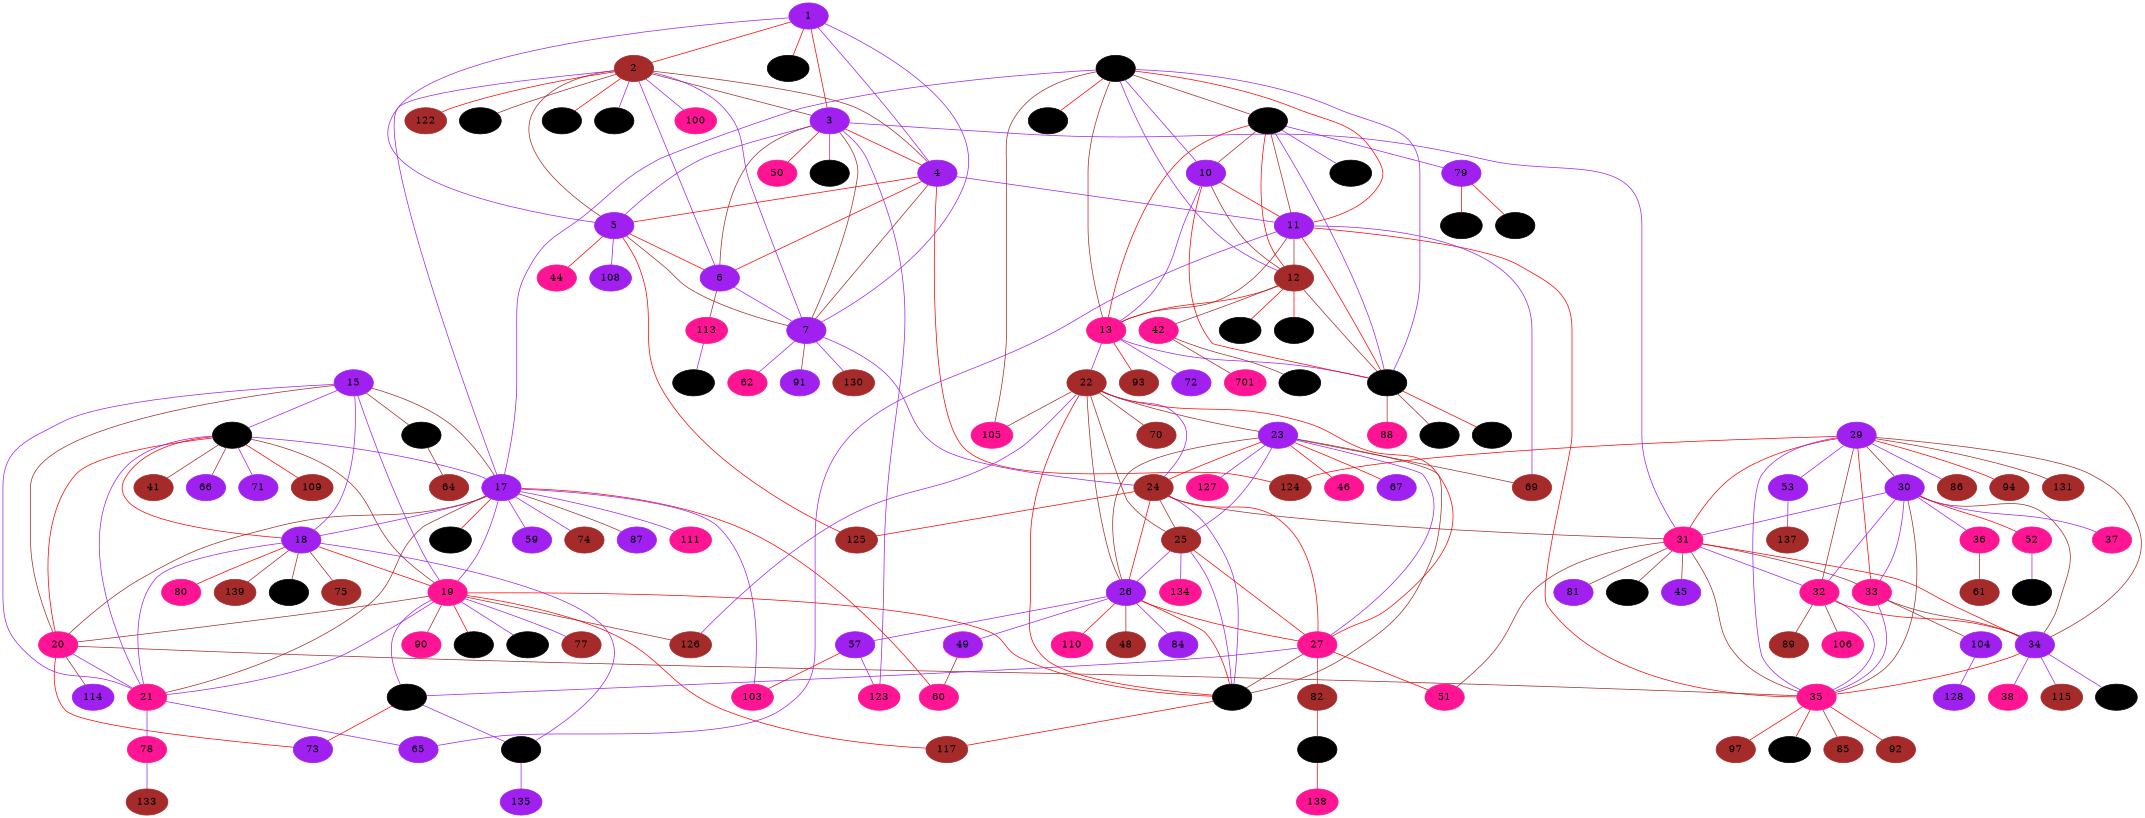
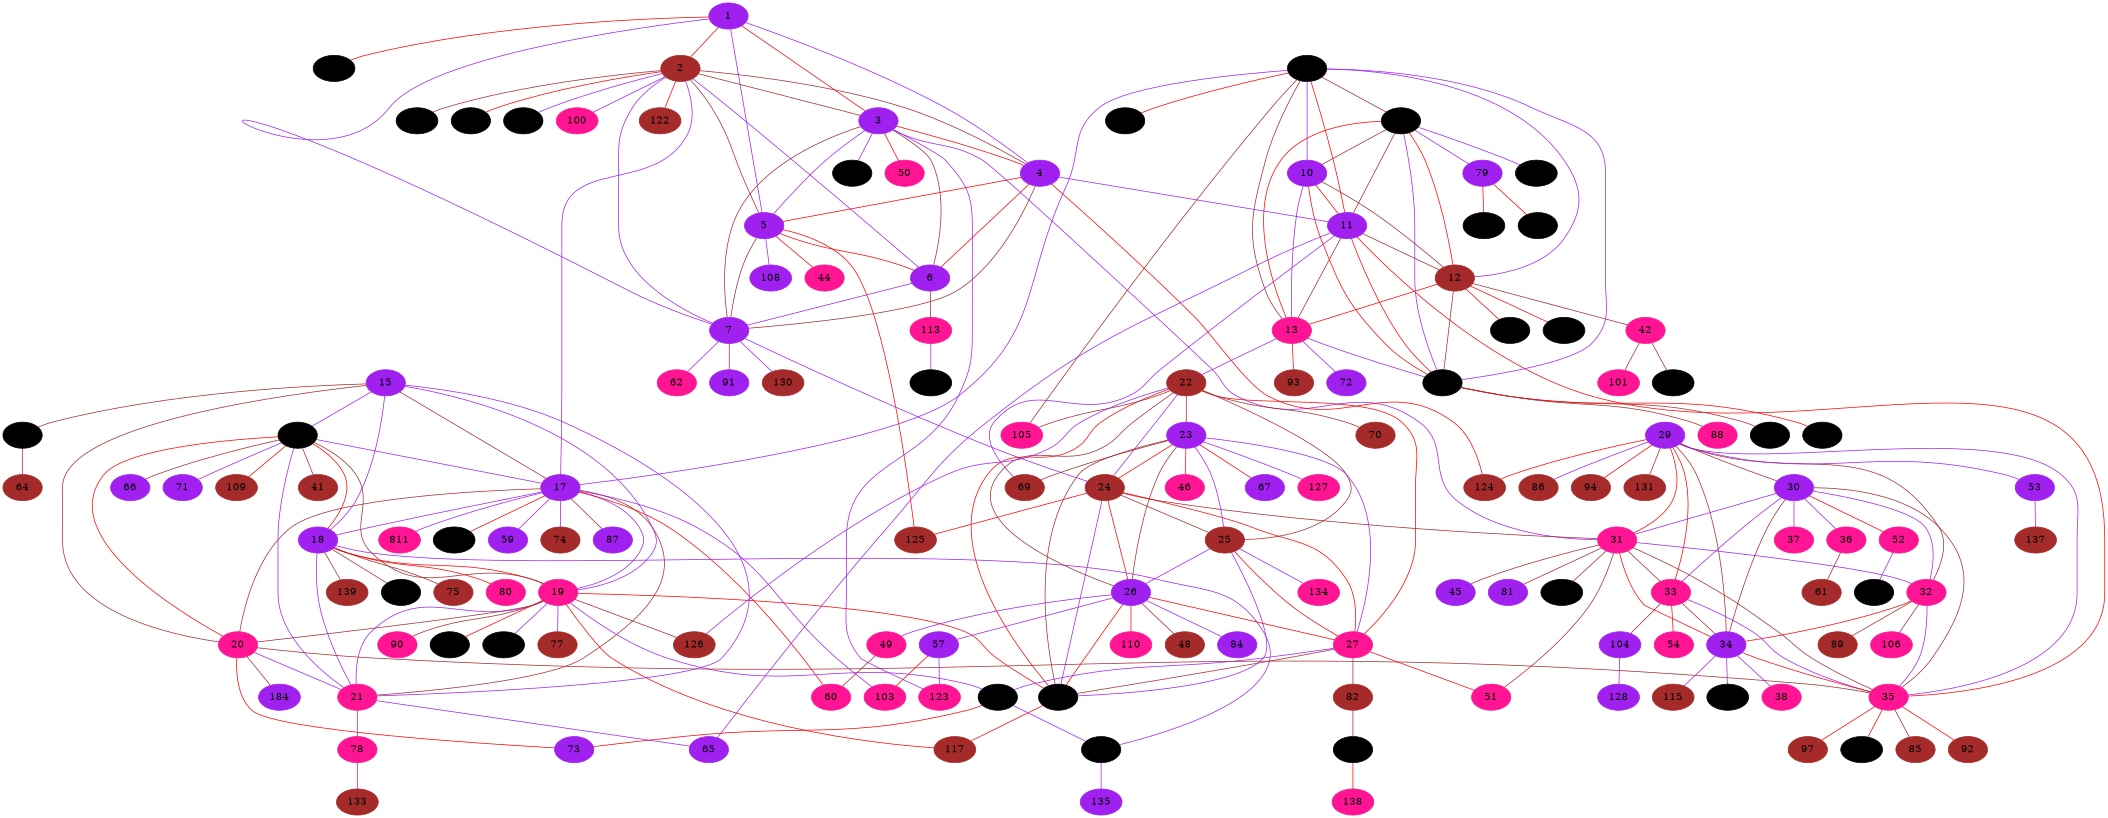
(1245, 383) -> (1619, 383)
(691, 540) -> (400, 540)
(963, 645) -> (886, 645)
none -> (1674, 645)
(93, 697) -> (279, 697)
